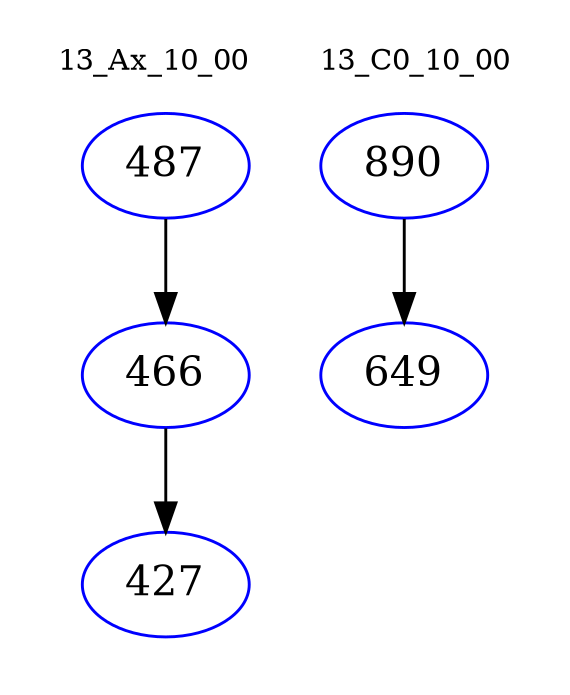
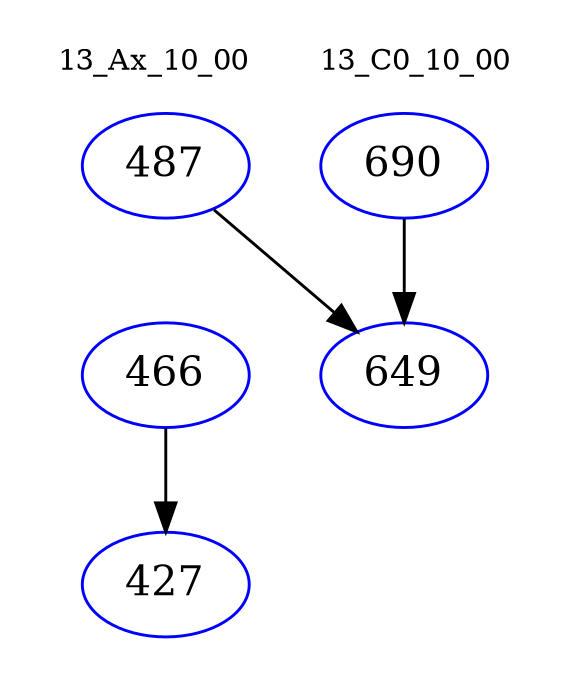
(404, 166) -> (404, 166)
(166, 256) -> (253, 243)
